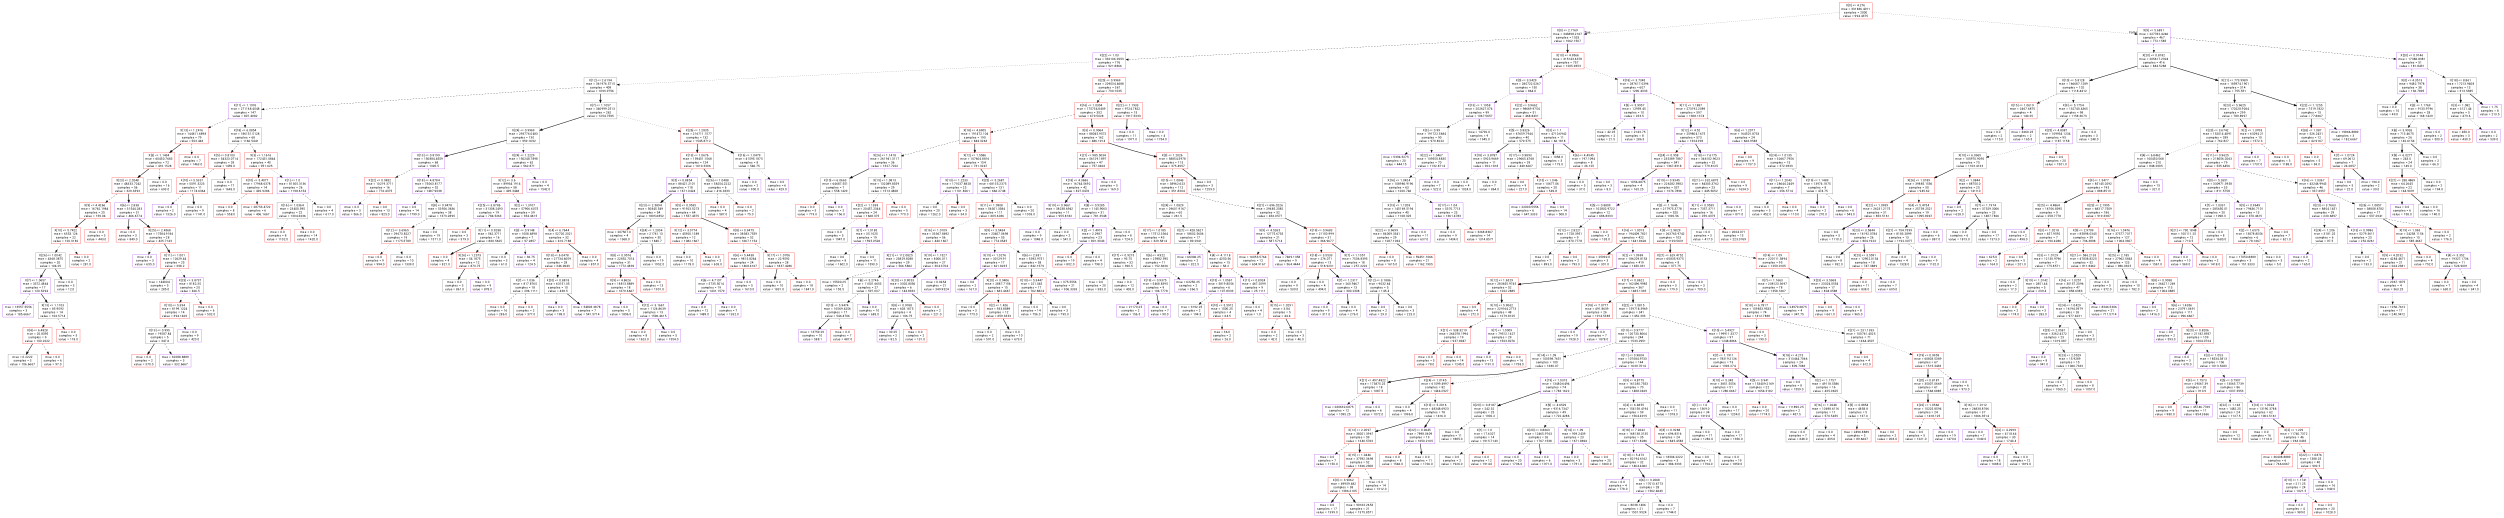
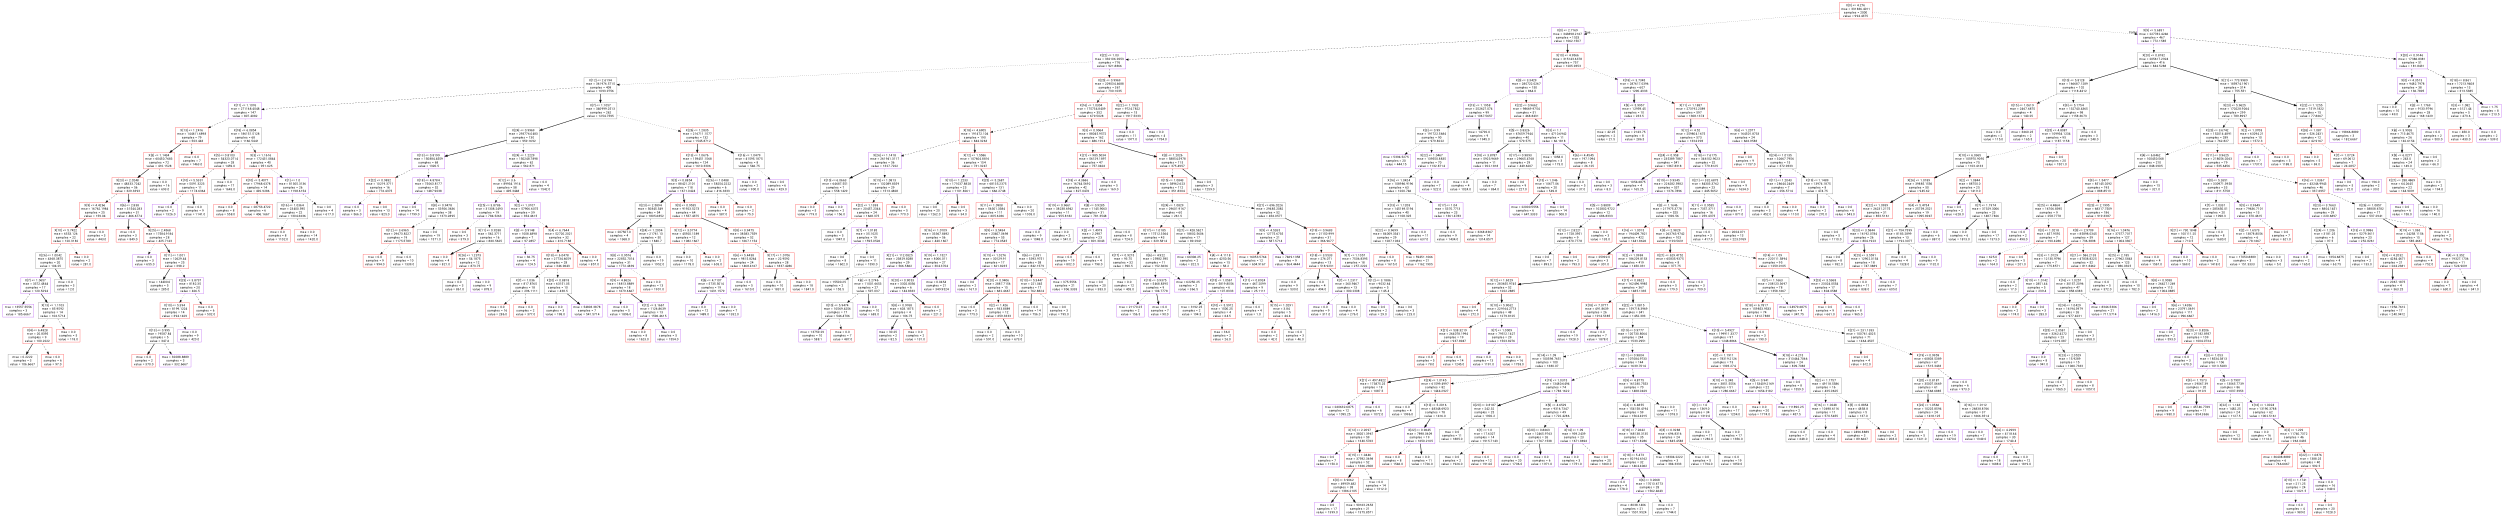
(499, 261) -> none
none -> (2331, 261)
(2310, 497) -> (2325, 496)
